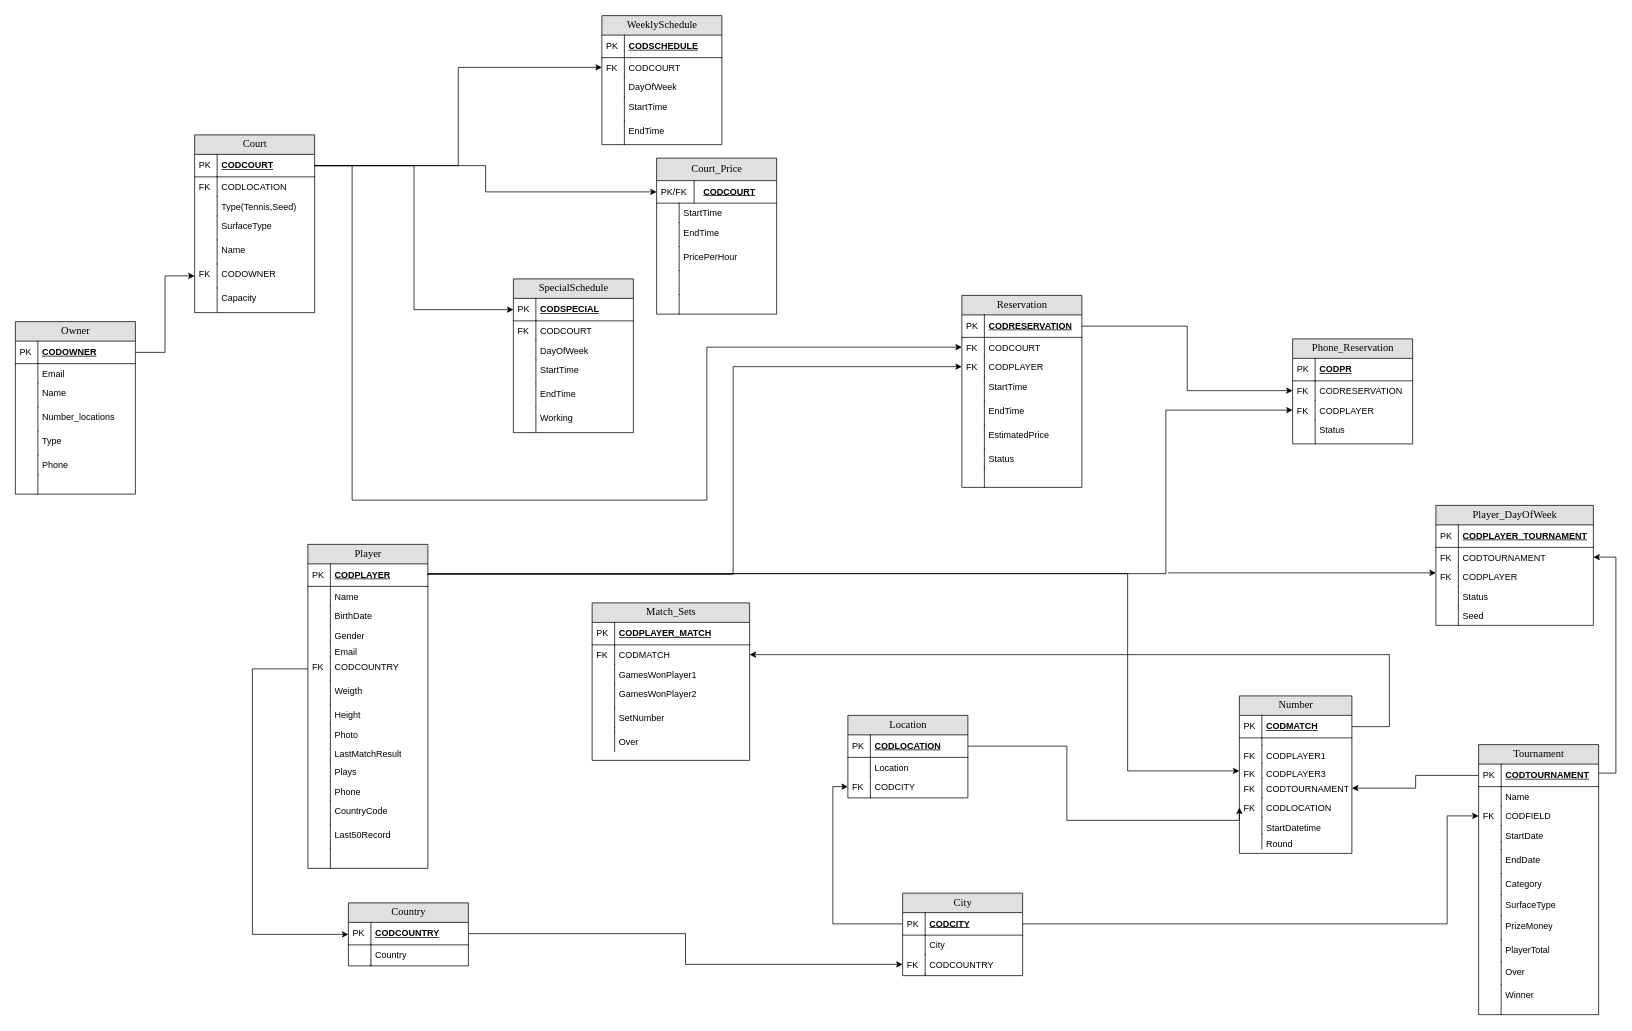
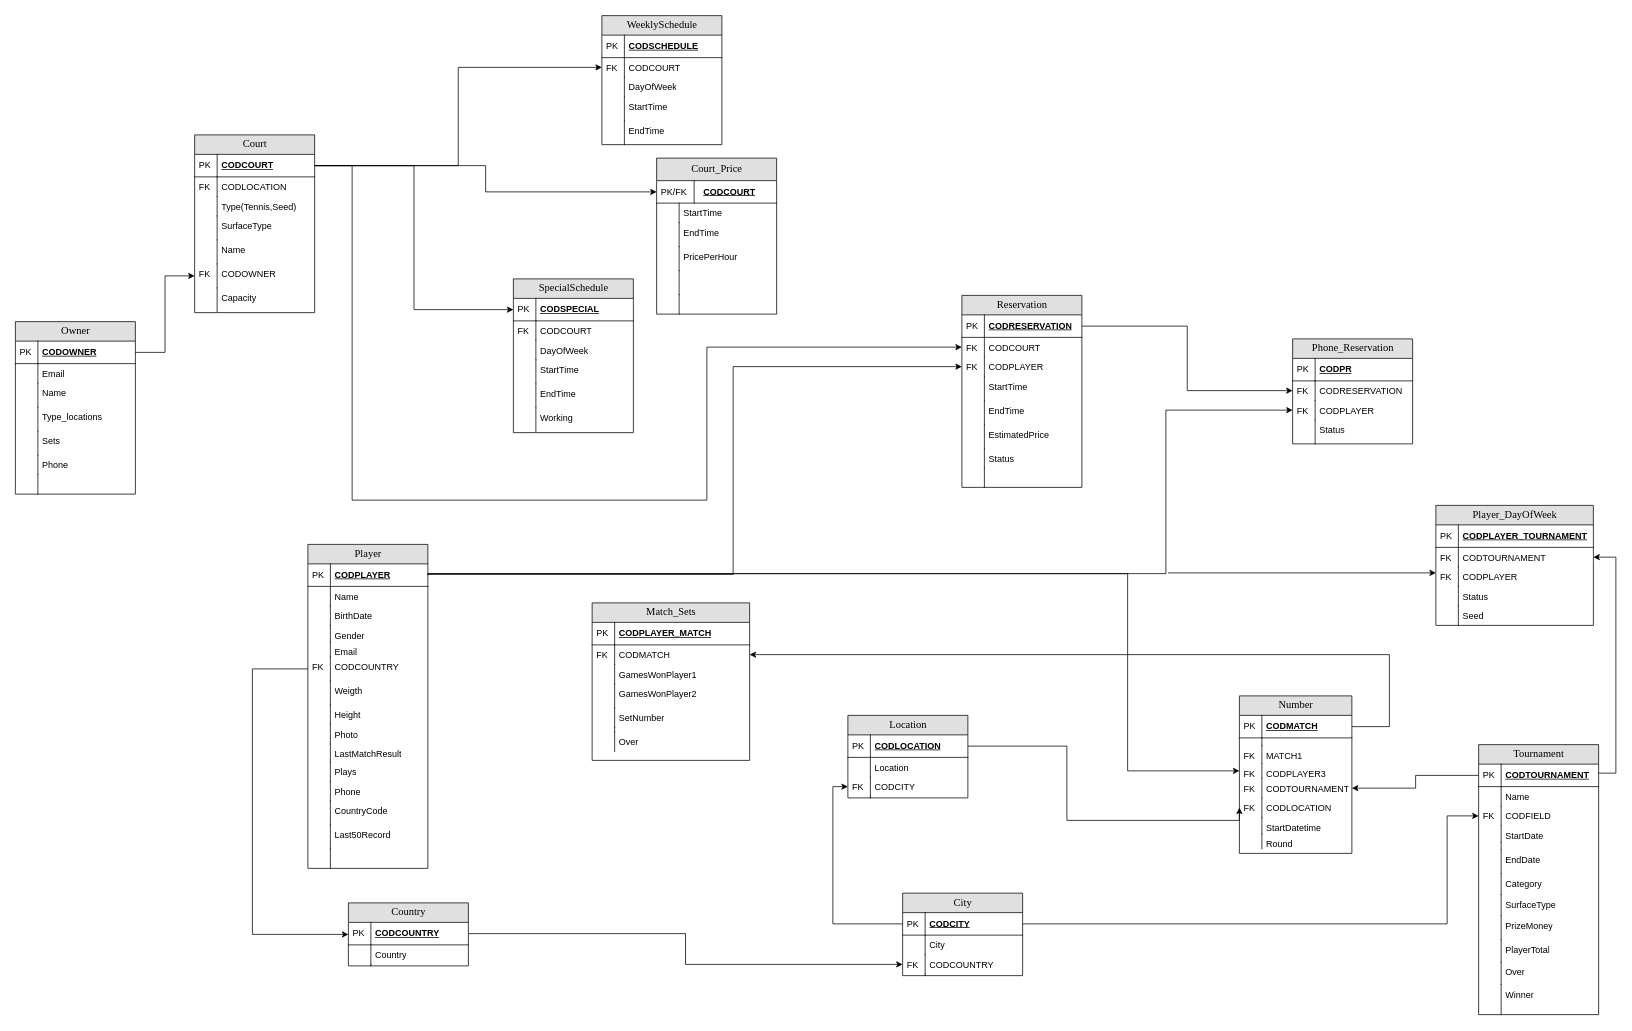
(80, 418) -> (75, 418)
(52, 442) -> (52, 442)
(1292, 756) -> (1281, 756)
